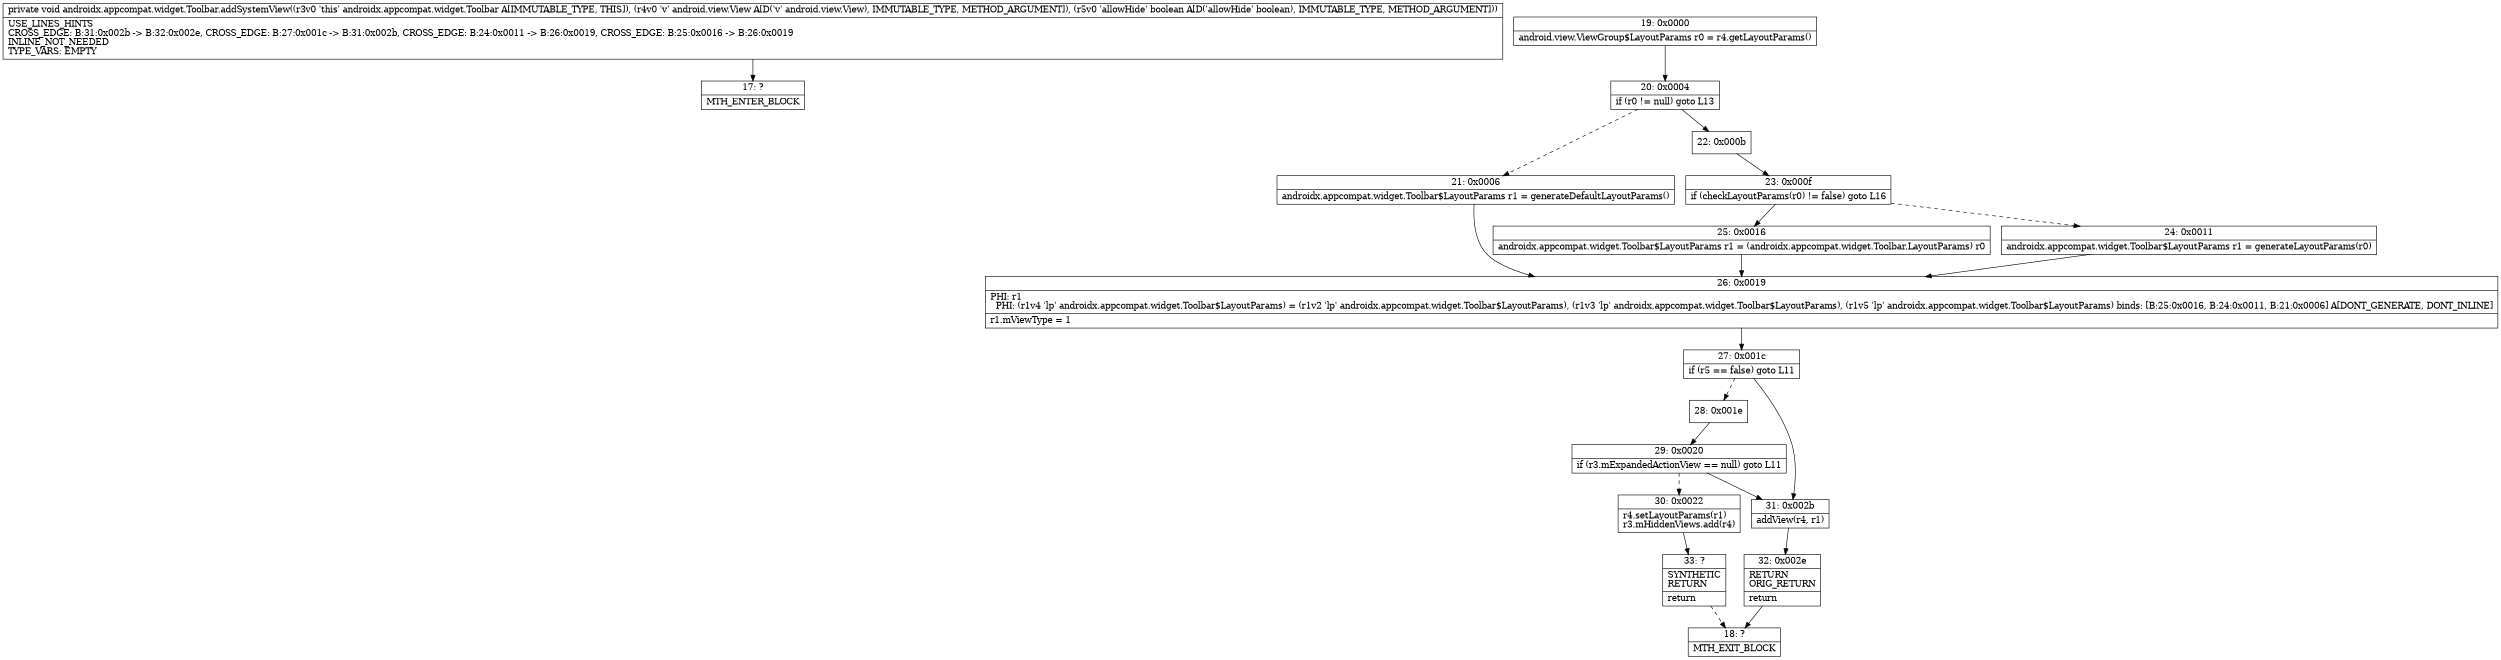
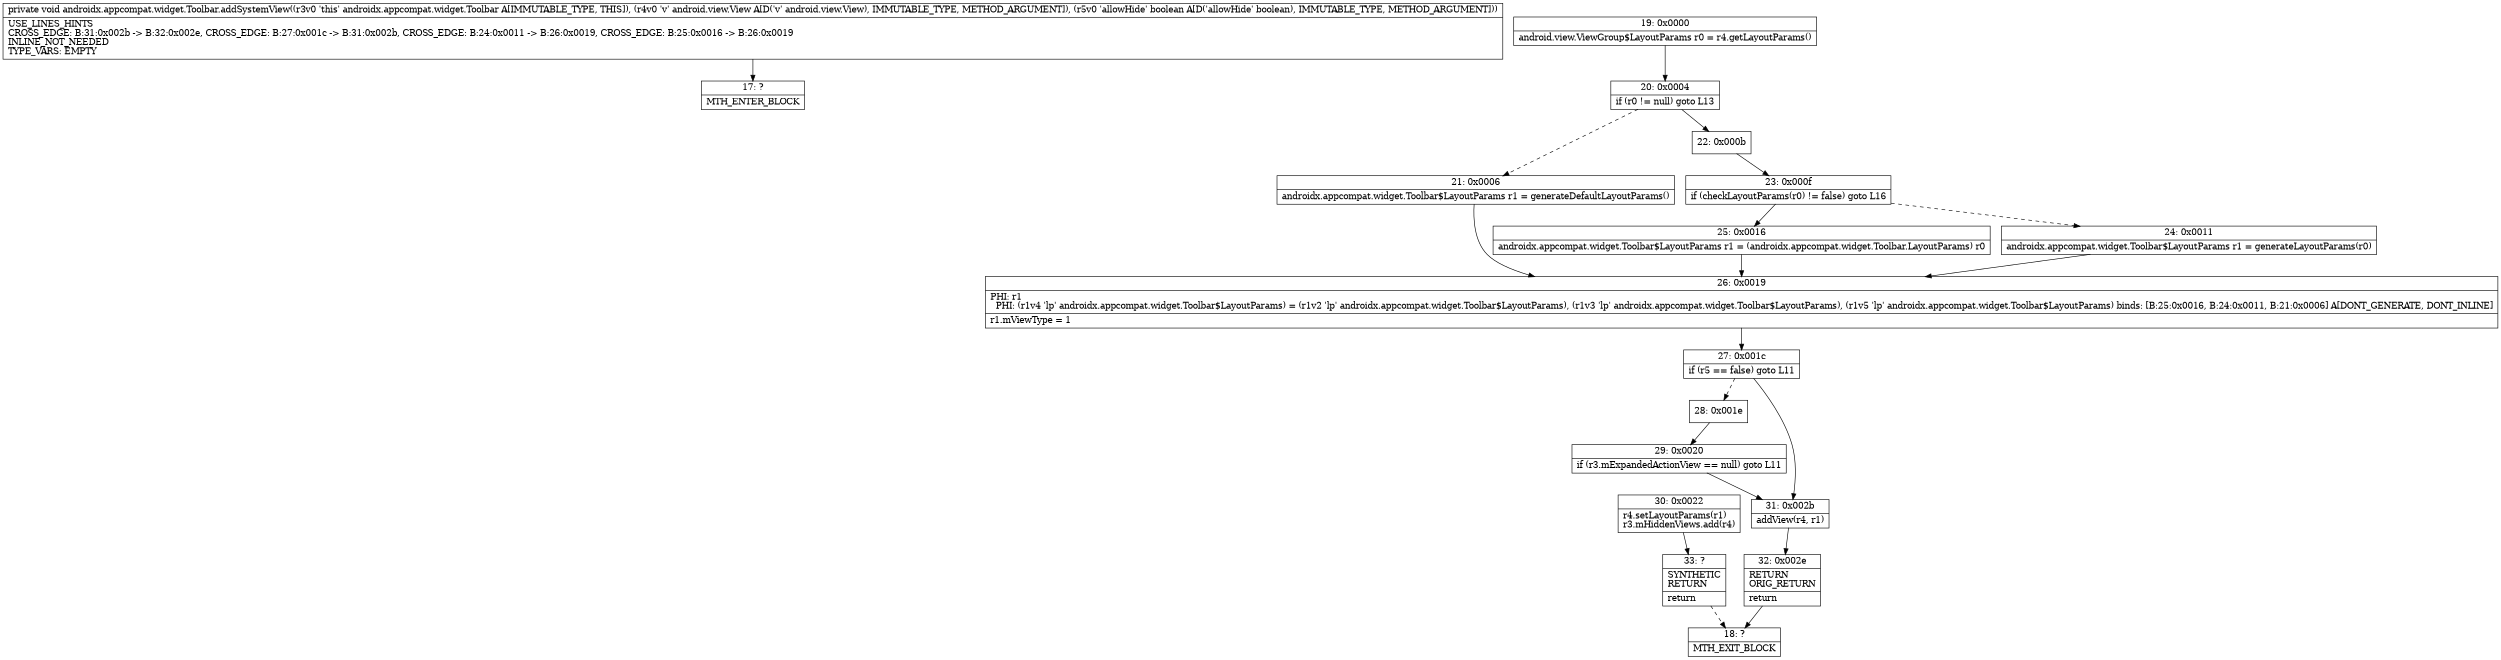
(1679, 481) -> none
